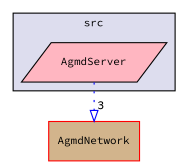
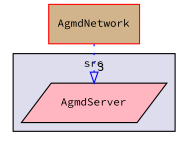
(94, 98) -> (94, 60)
